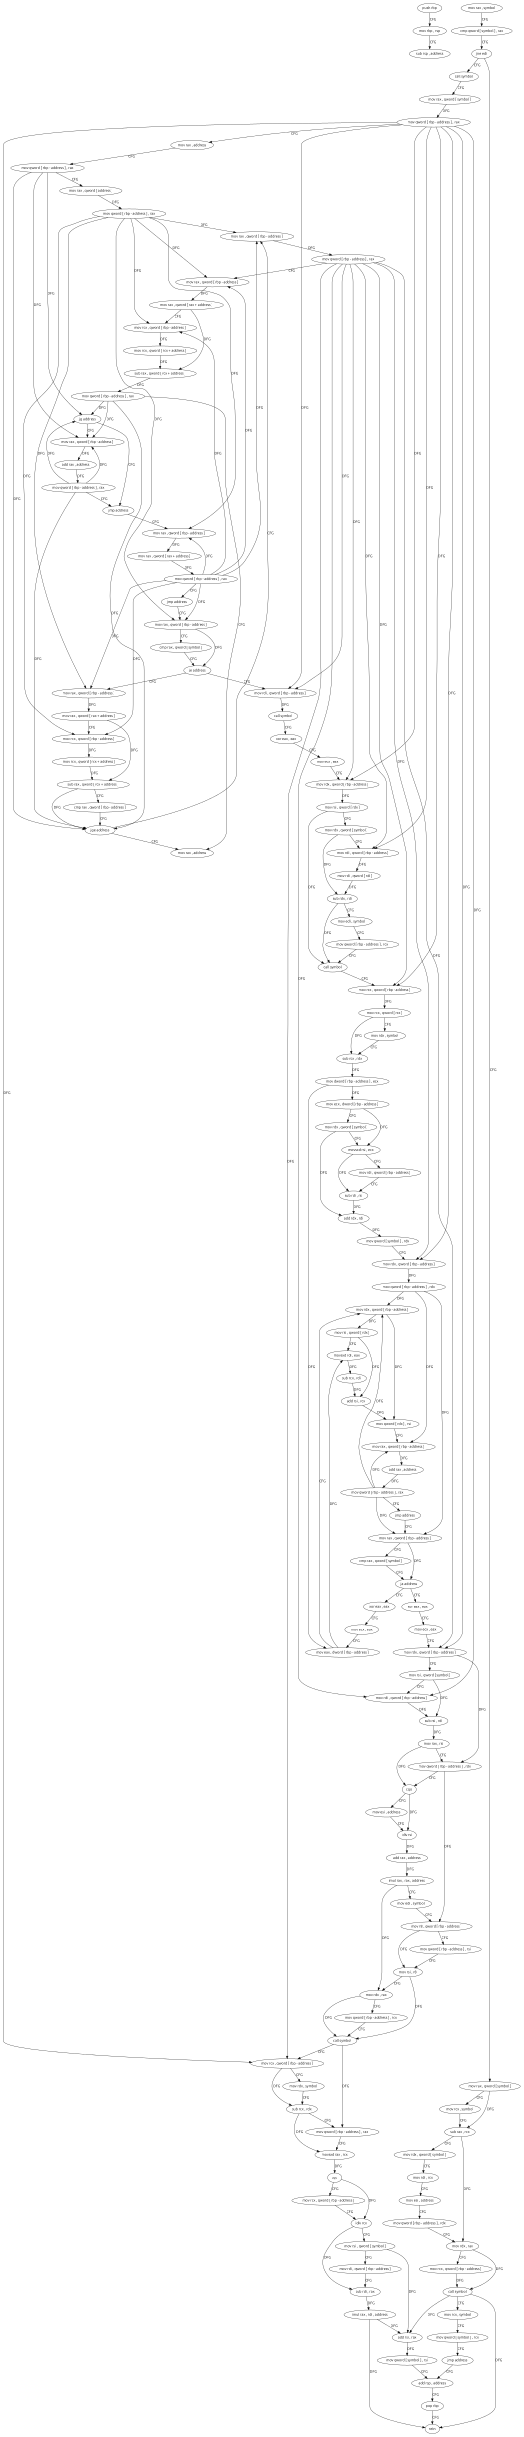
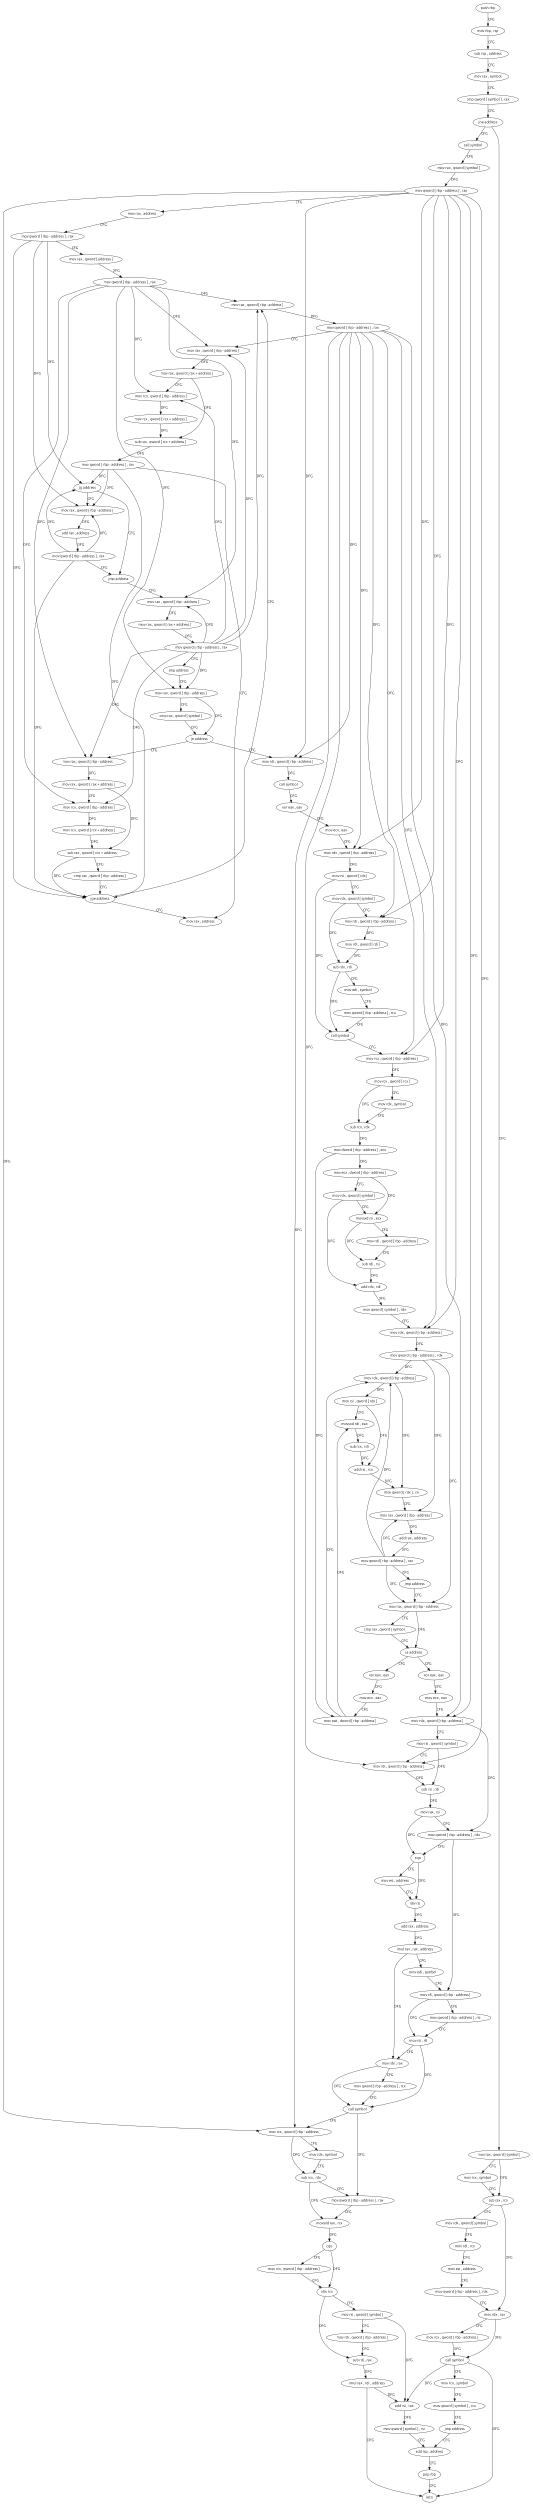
(482, 54) -> (488, 122)
none -> (488, 64)
